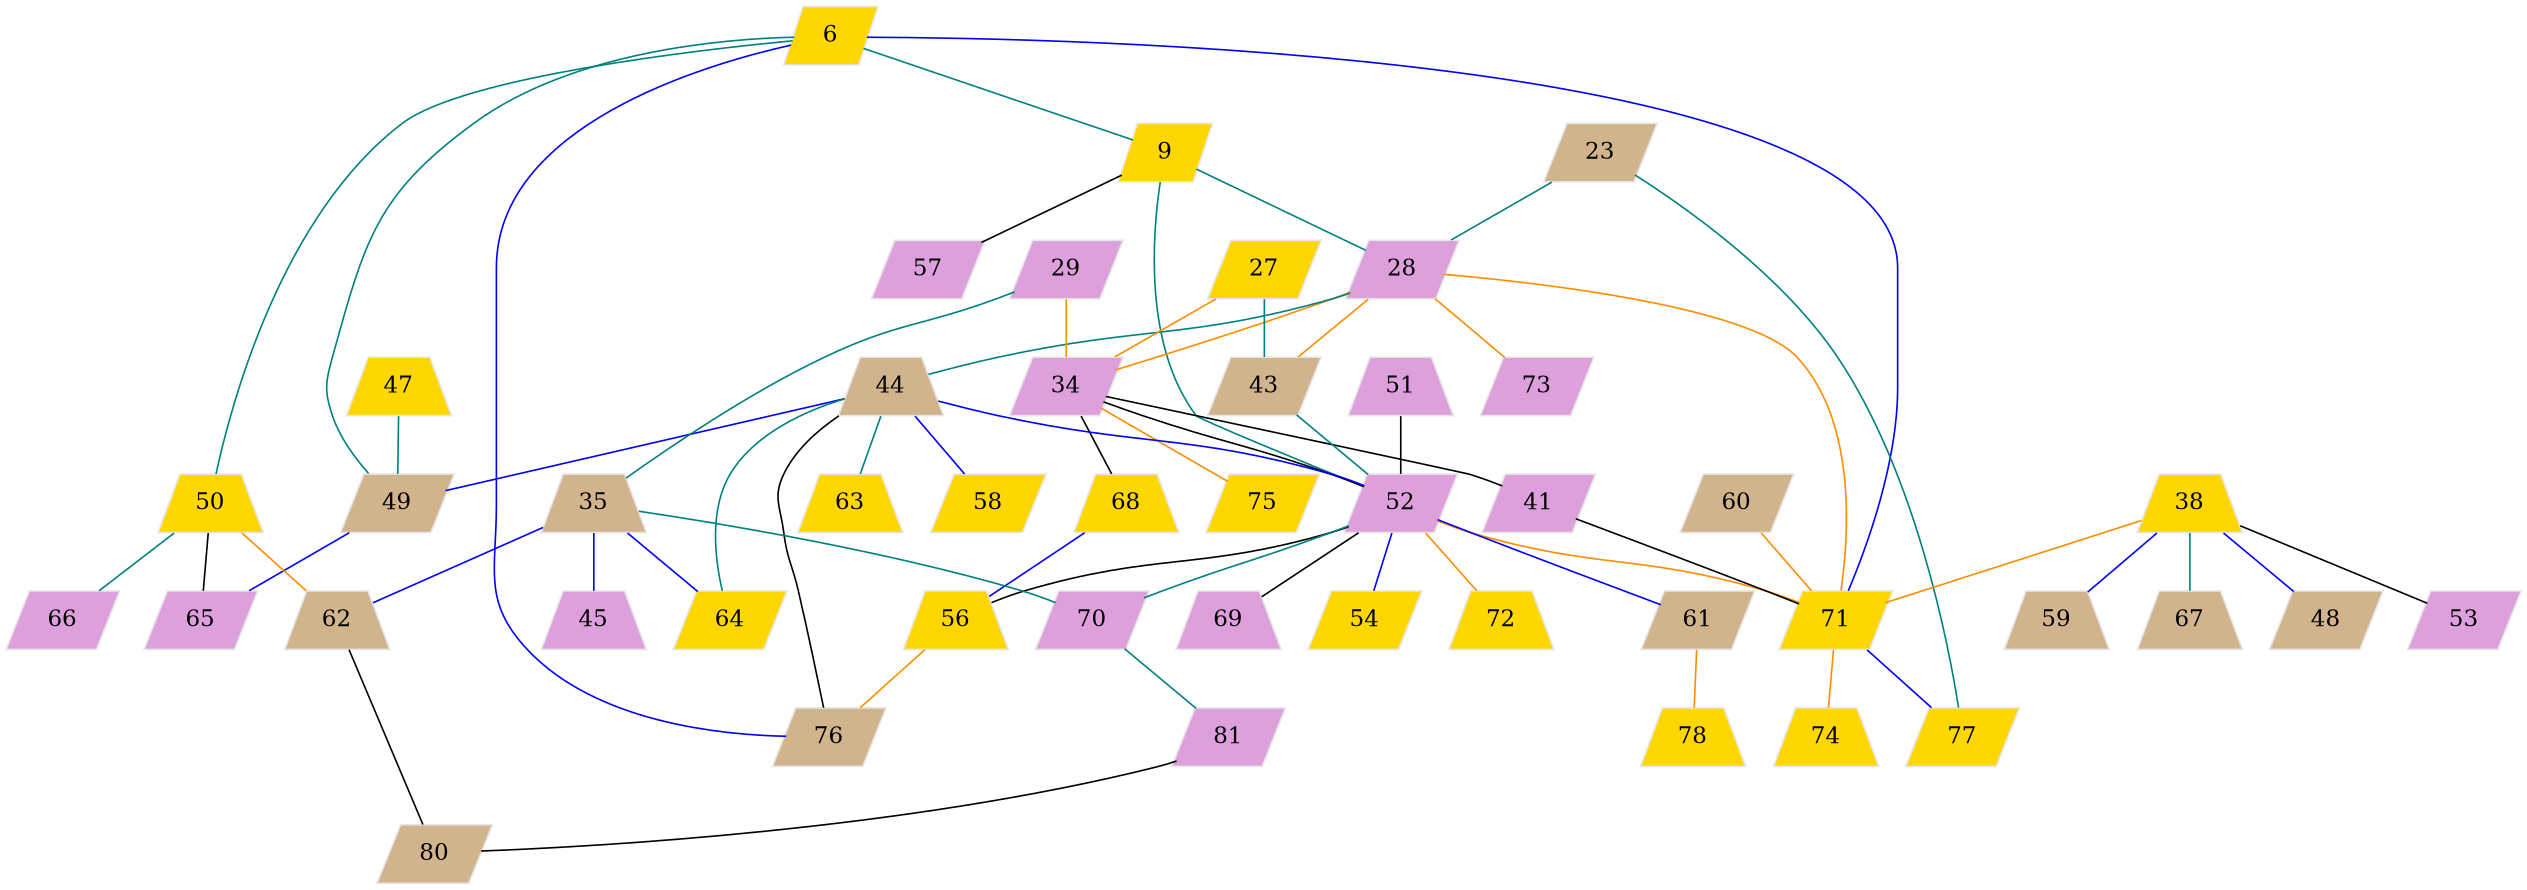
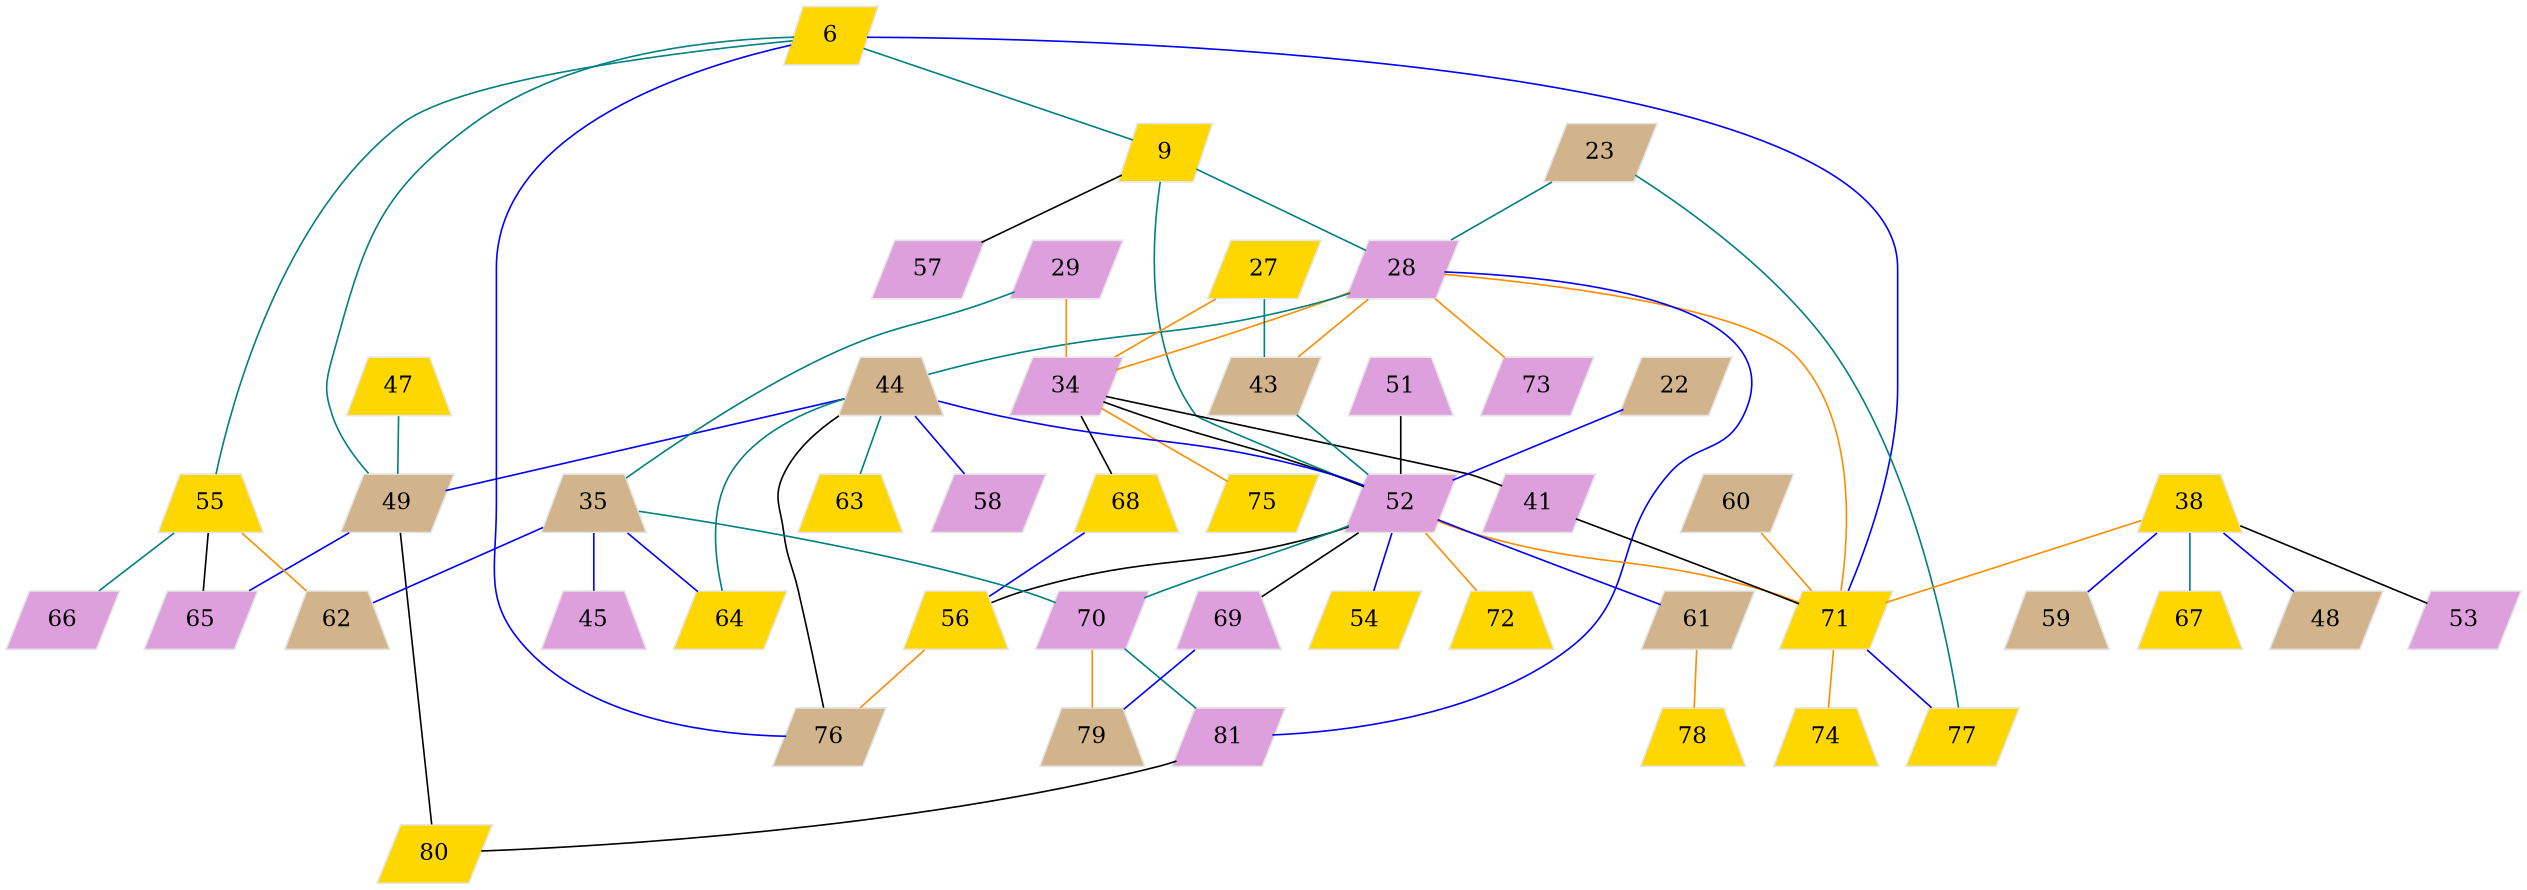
none -> (1675, 386)
none -> (1657, 490)
(211, 503) -> (211, 503)
(988, 503) -> (988, 503)
(2190, 620) -> (2190, 620)
(386, 737) -> (416, 679)
none -> (1092, 737)
(435, 854) -> (435, 854)
